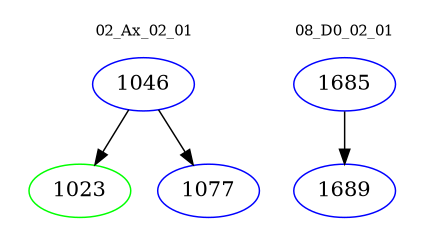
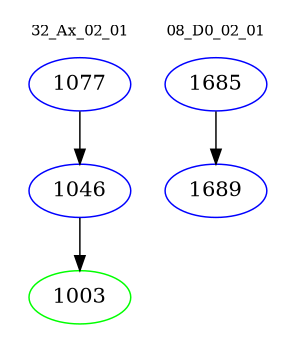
(144, 32) -> (80, 32)
(172, 131) -> (80, 130)
(80, 191) -> (80, 297)
